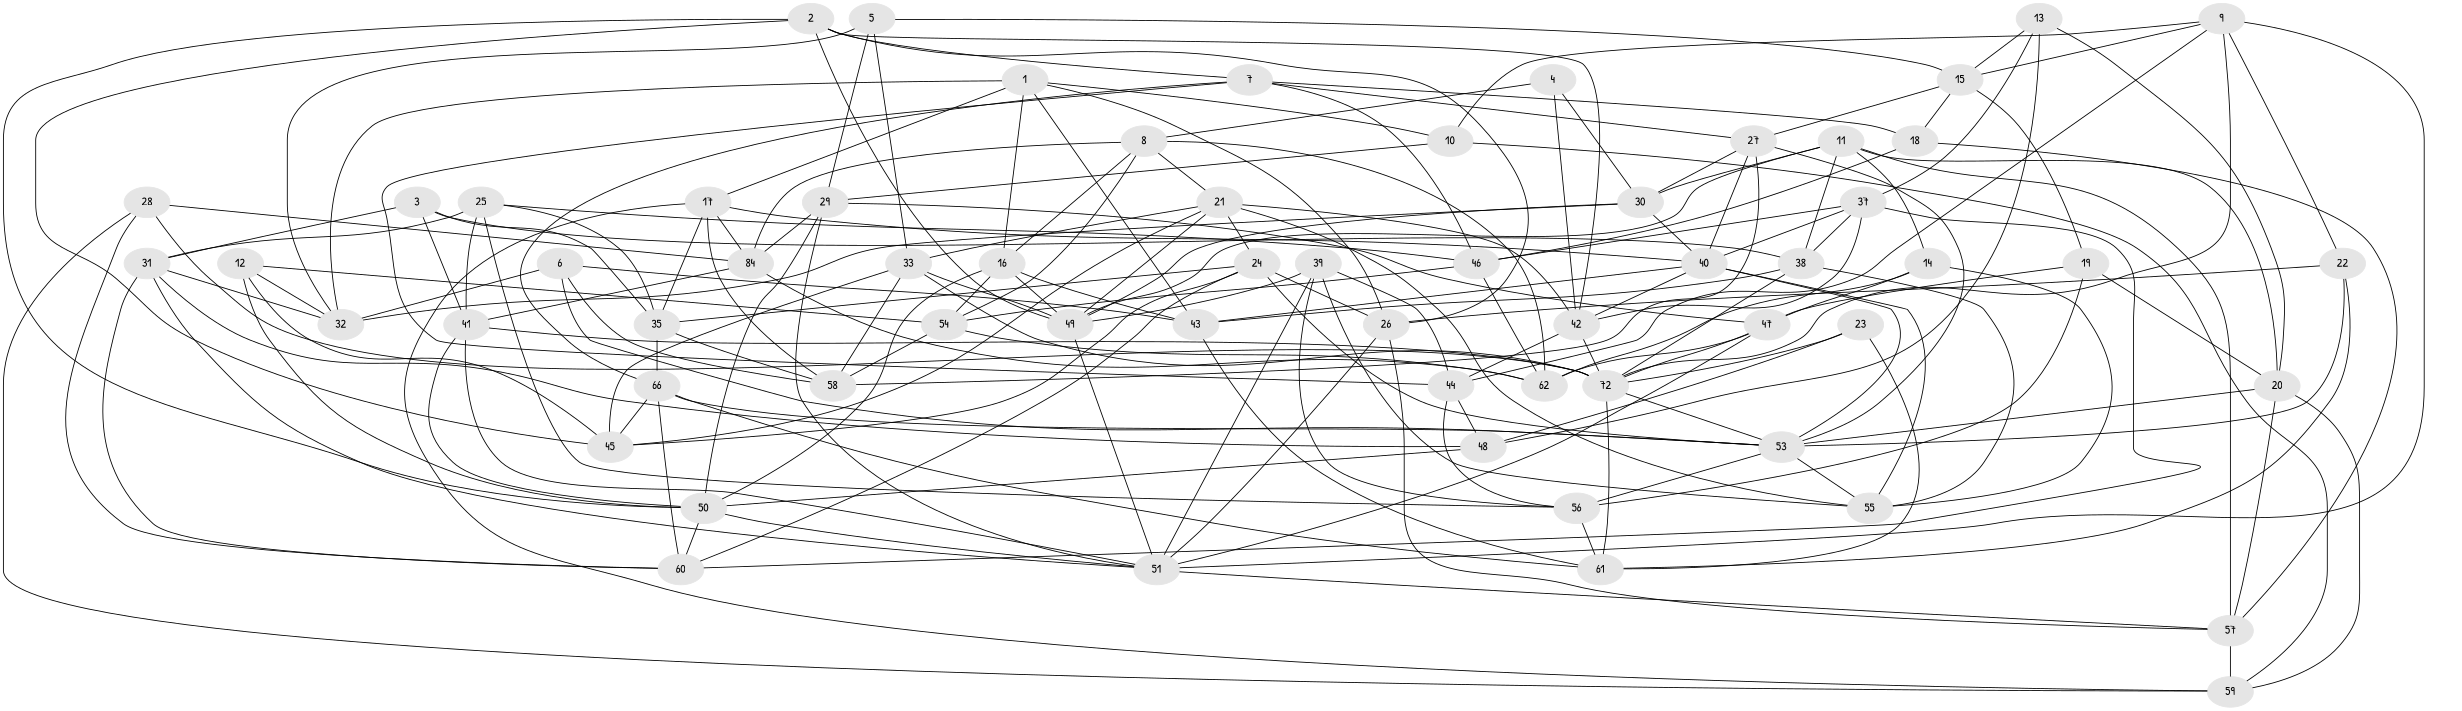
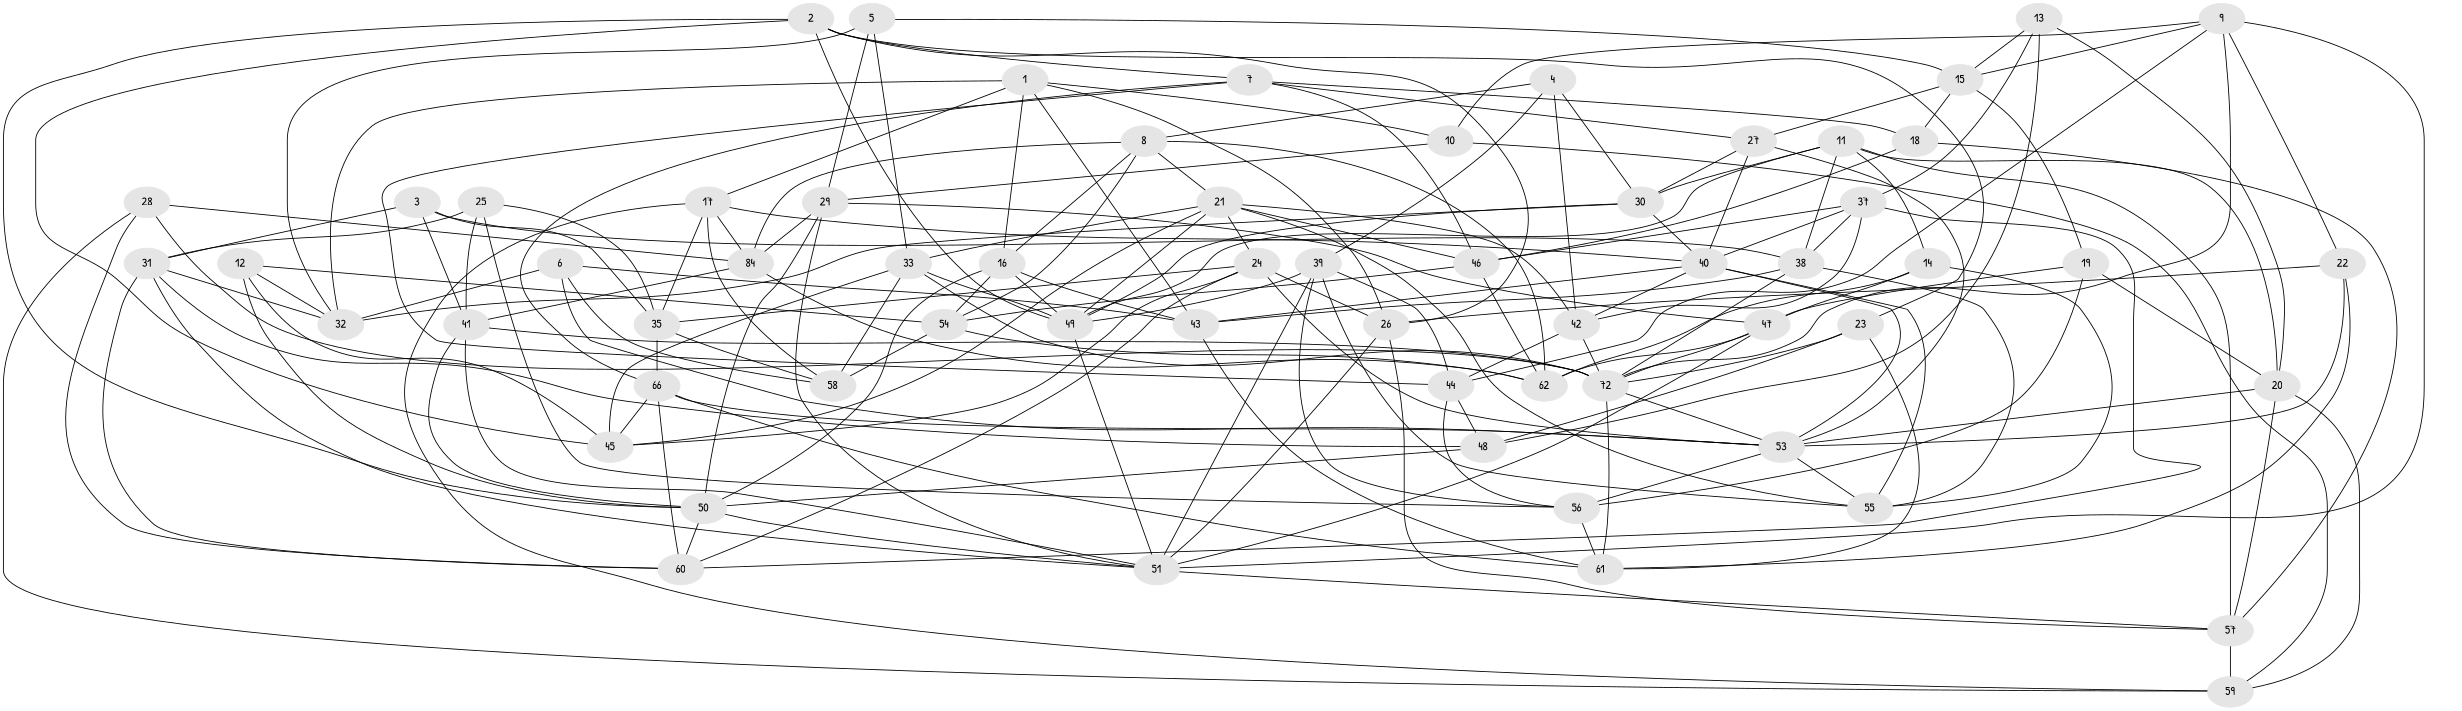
(1331, 44) -> (1489, 59)
none -> (1446, 183)
(789, 223) -> (1348, 233)
(1344, 367) -> none
